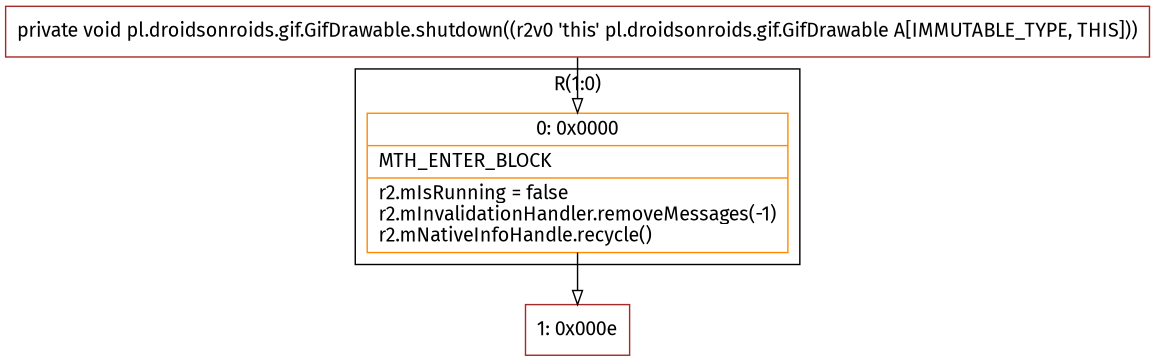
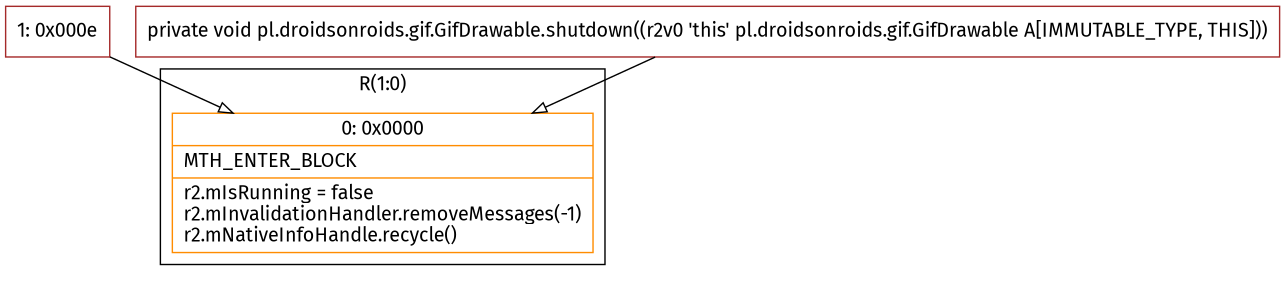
(578, 273) -> (171, 85)
